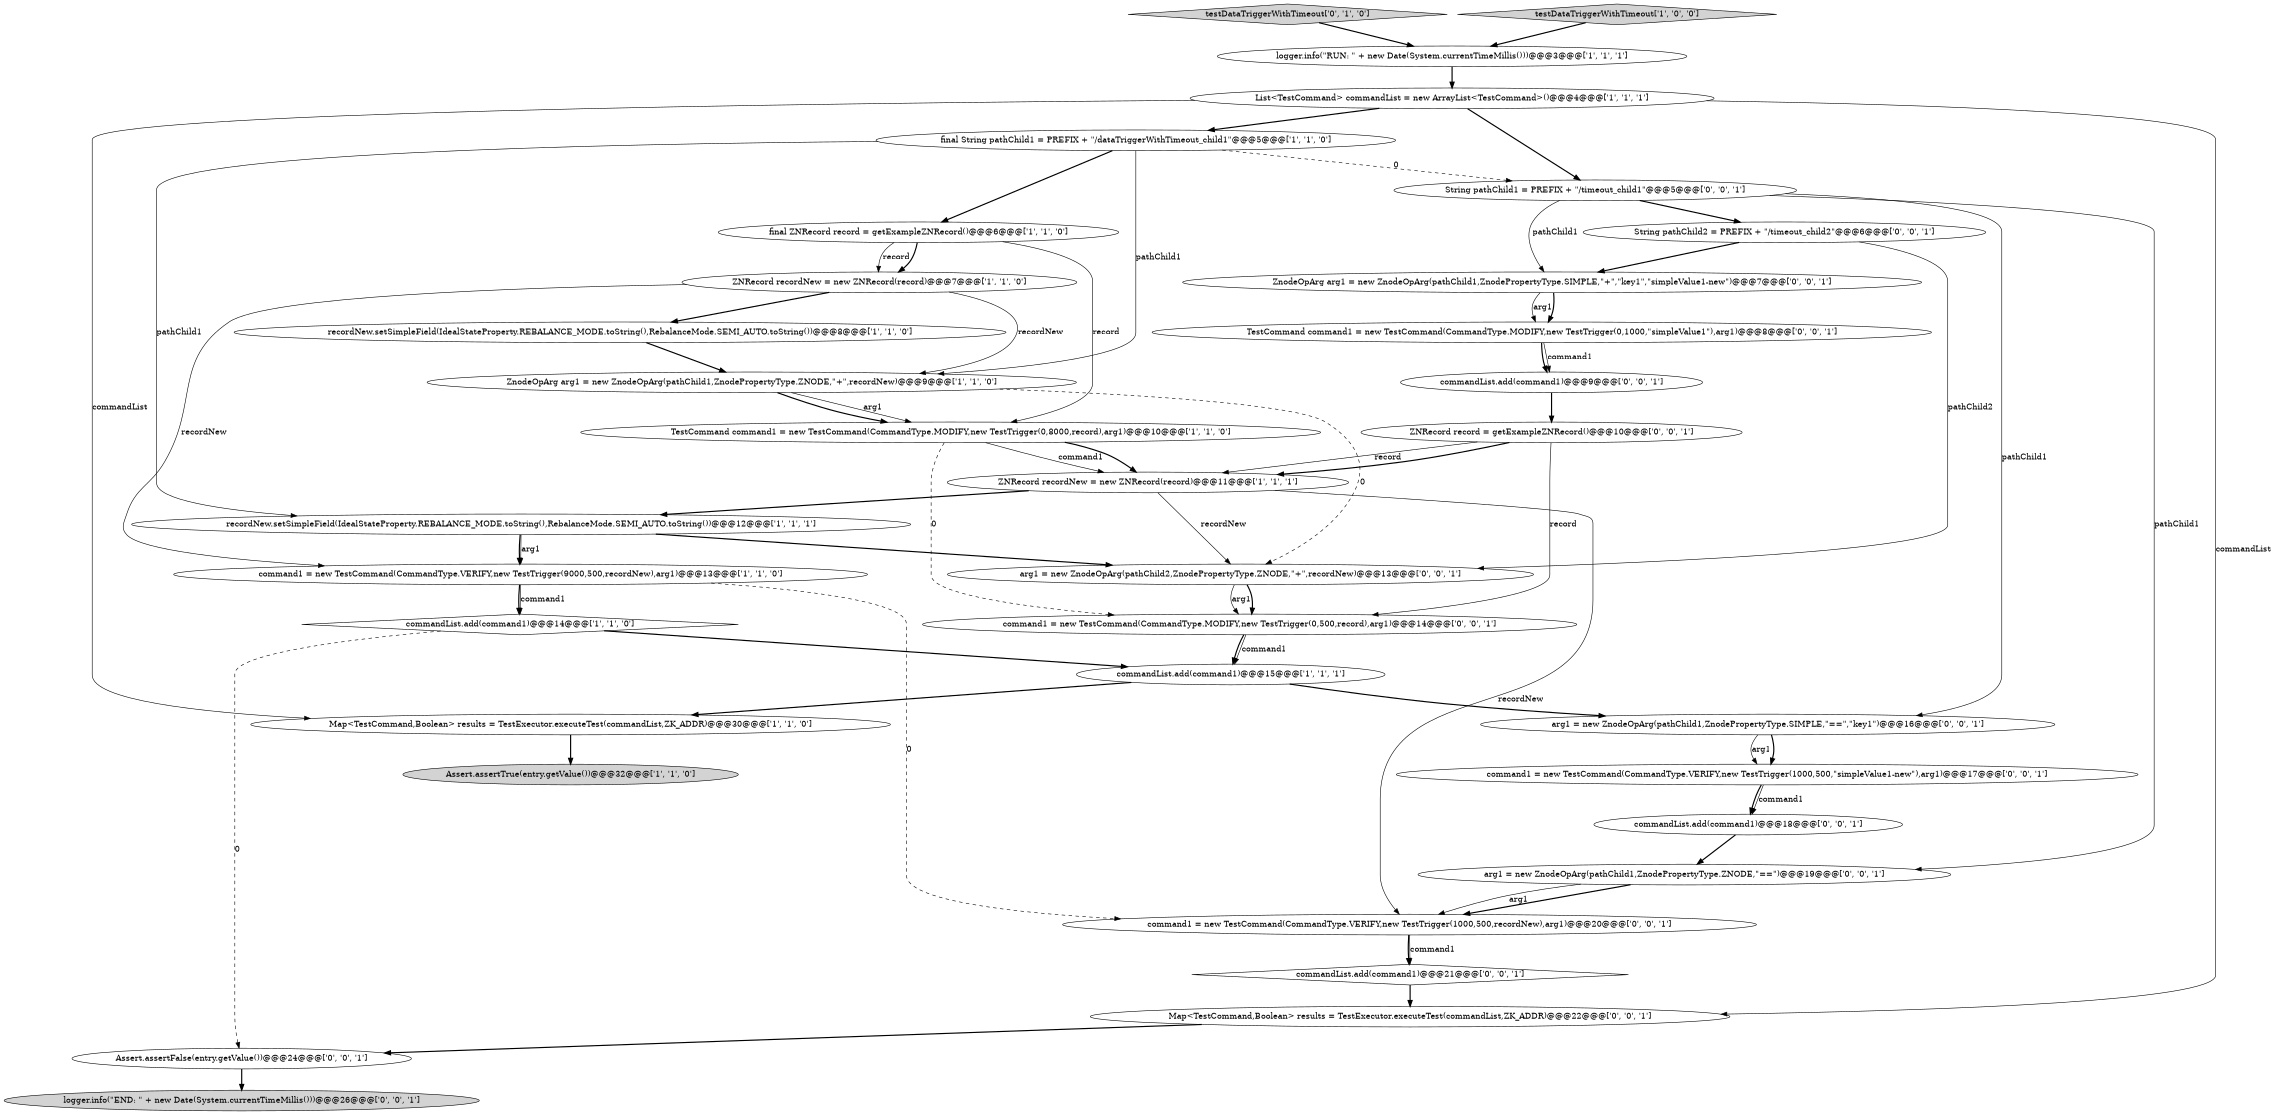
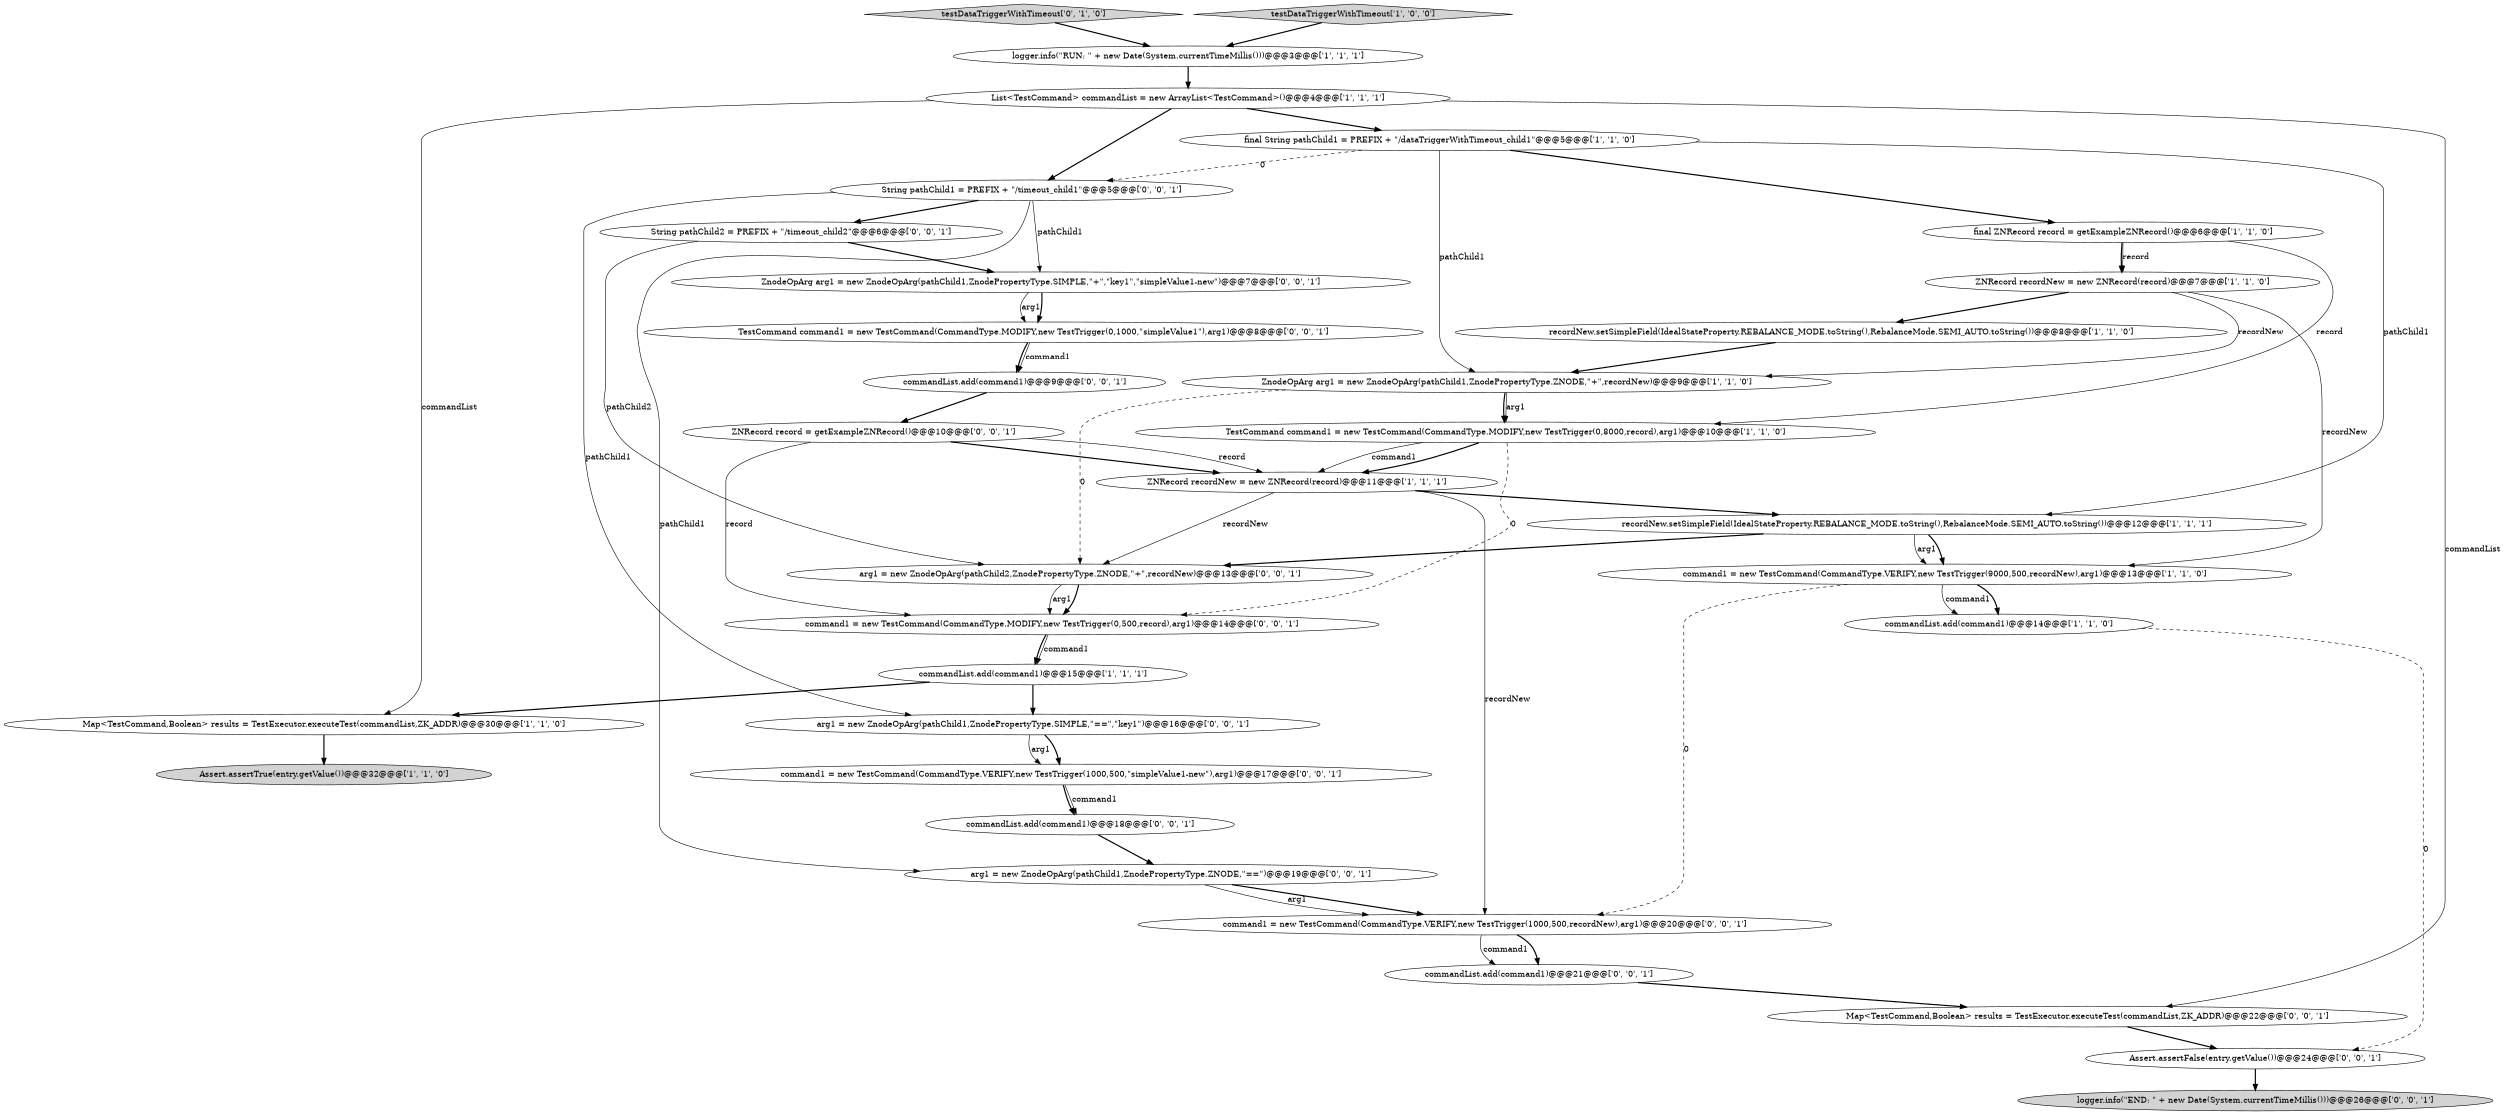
(520, 624) -> (1999, 624)
(863, 649) -> none
(1410, 975) -> (1539, 975)
